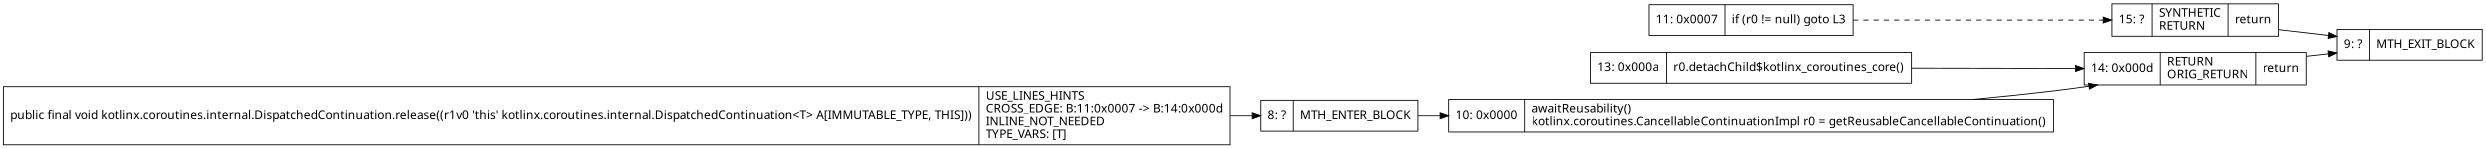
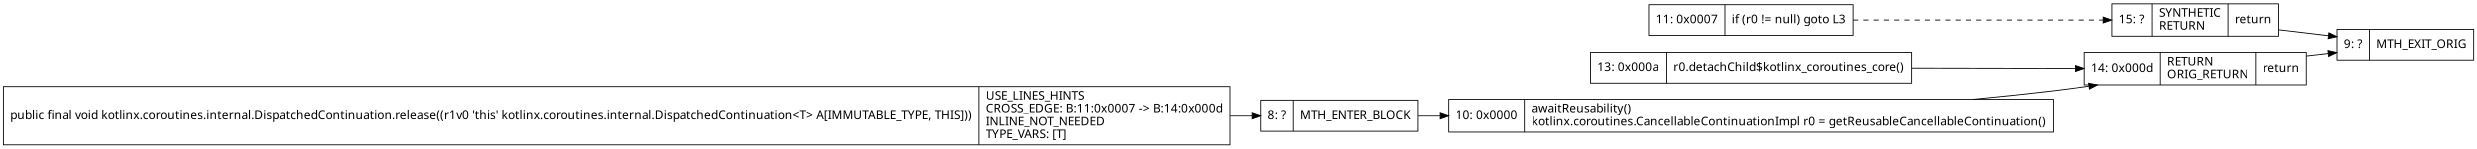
(2426, 44) -> (2422, 44)
